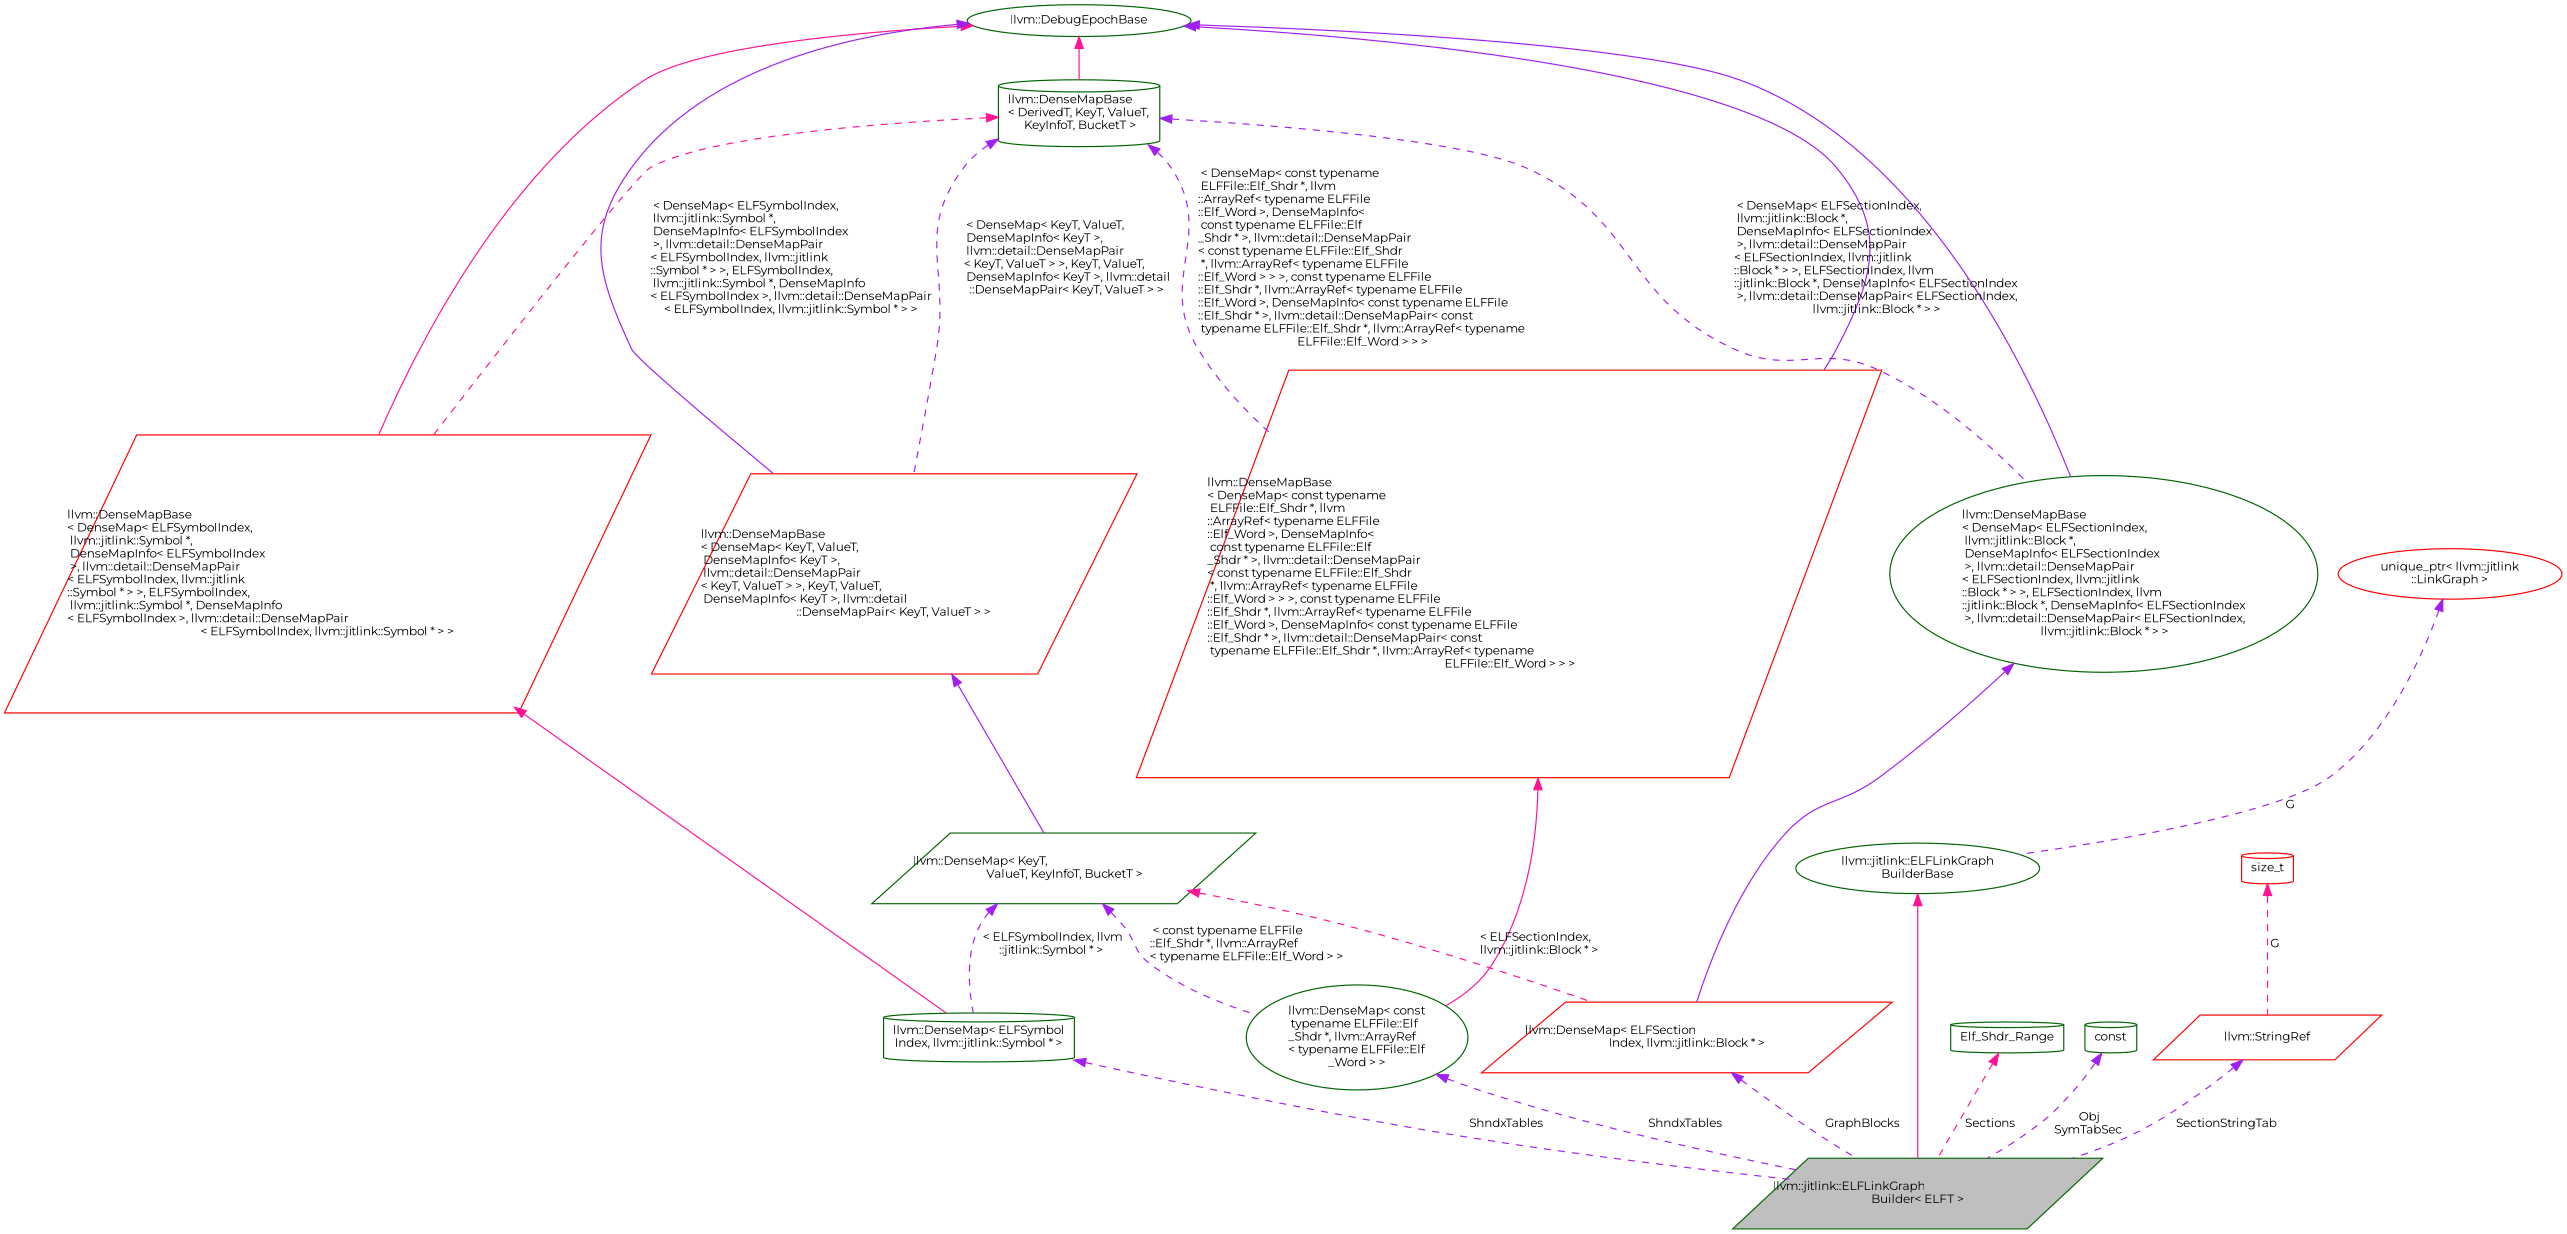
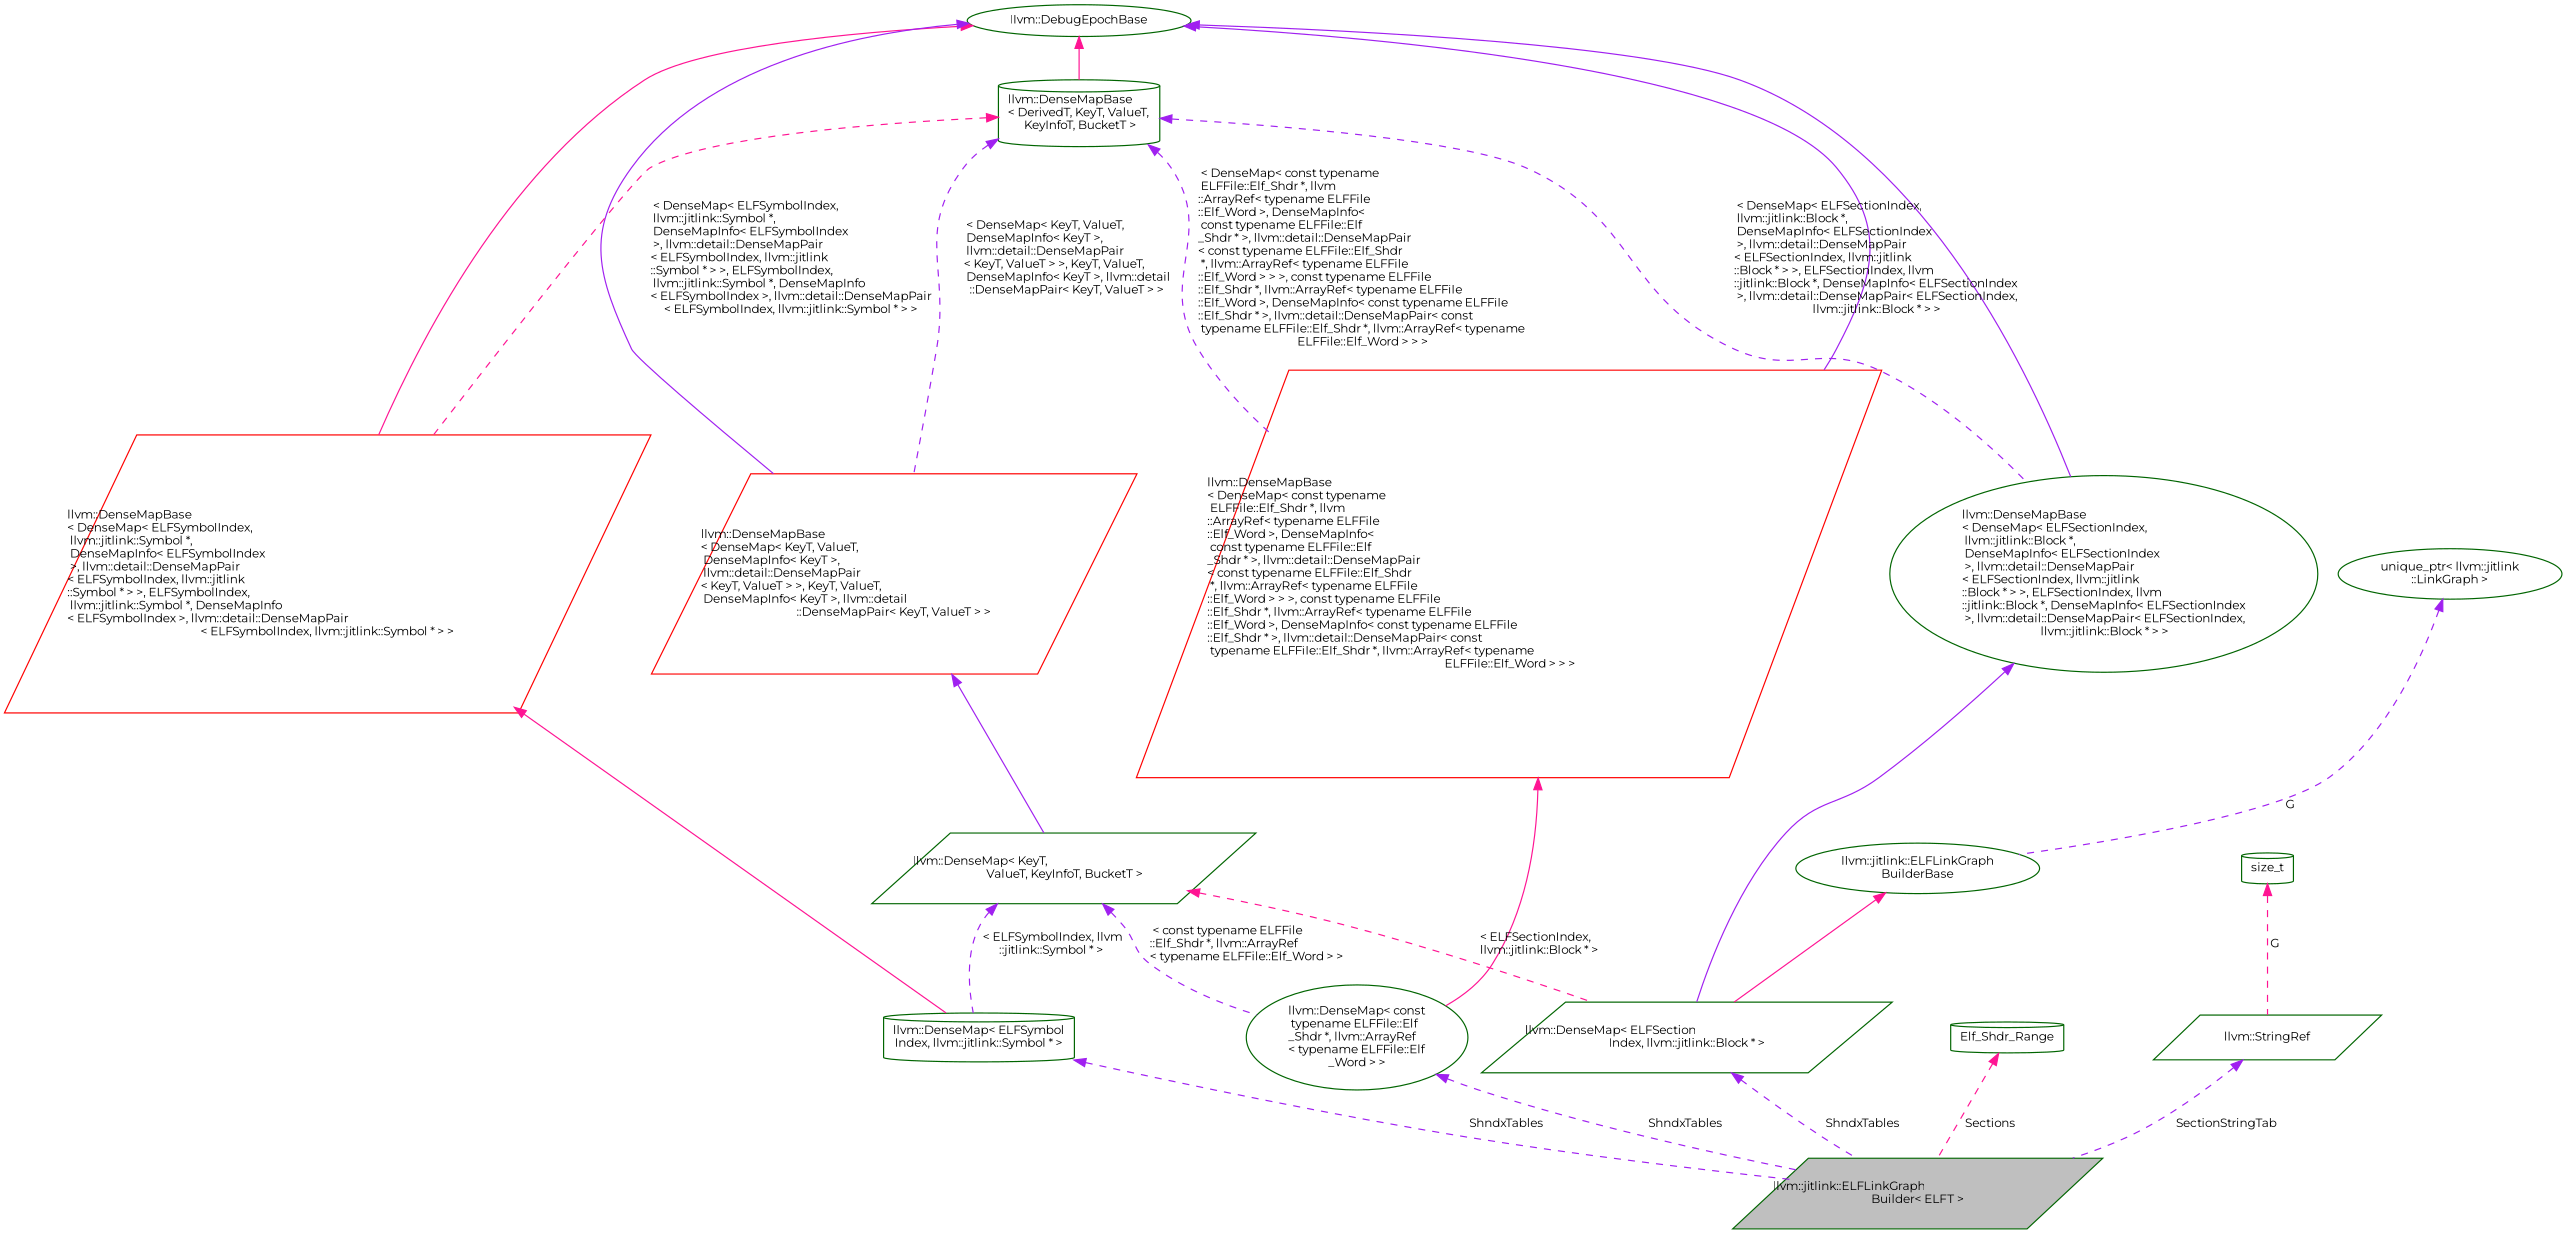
(2450, 574) -> (2450, 574)
(2268, 868) -> (2268, 868)
(1918, 1032) -> (1805, 951)
(1687, 1037) -> (1687, 1037)
(2111, 1037) -> none
(2268, 1037) -> (2268, 1037)
(1862, 1124) -> (1862, 1124)
